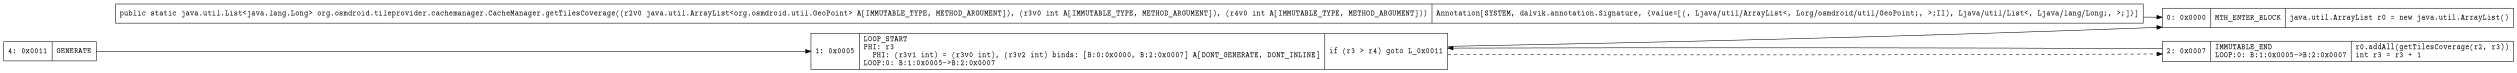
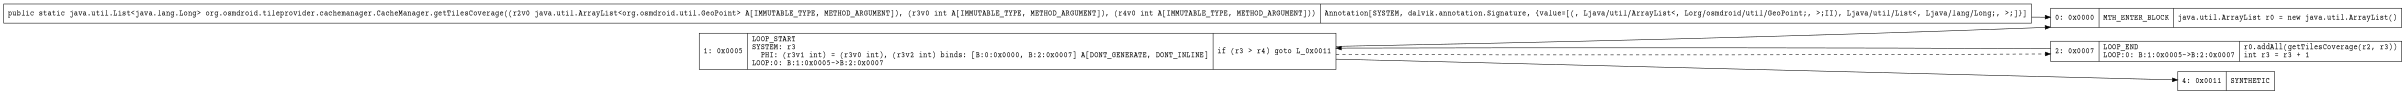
(881, 47) -> (776, 47)
(2244, 47) -> (2121, 47)
(74, 51) -> (2250, 81)
(451, 51) -> (1754, 69)
